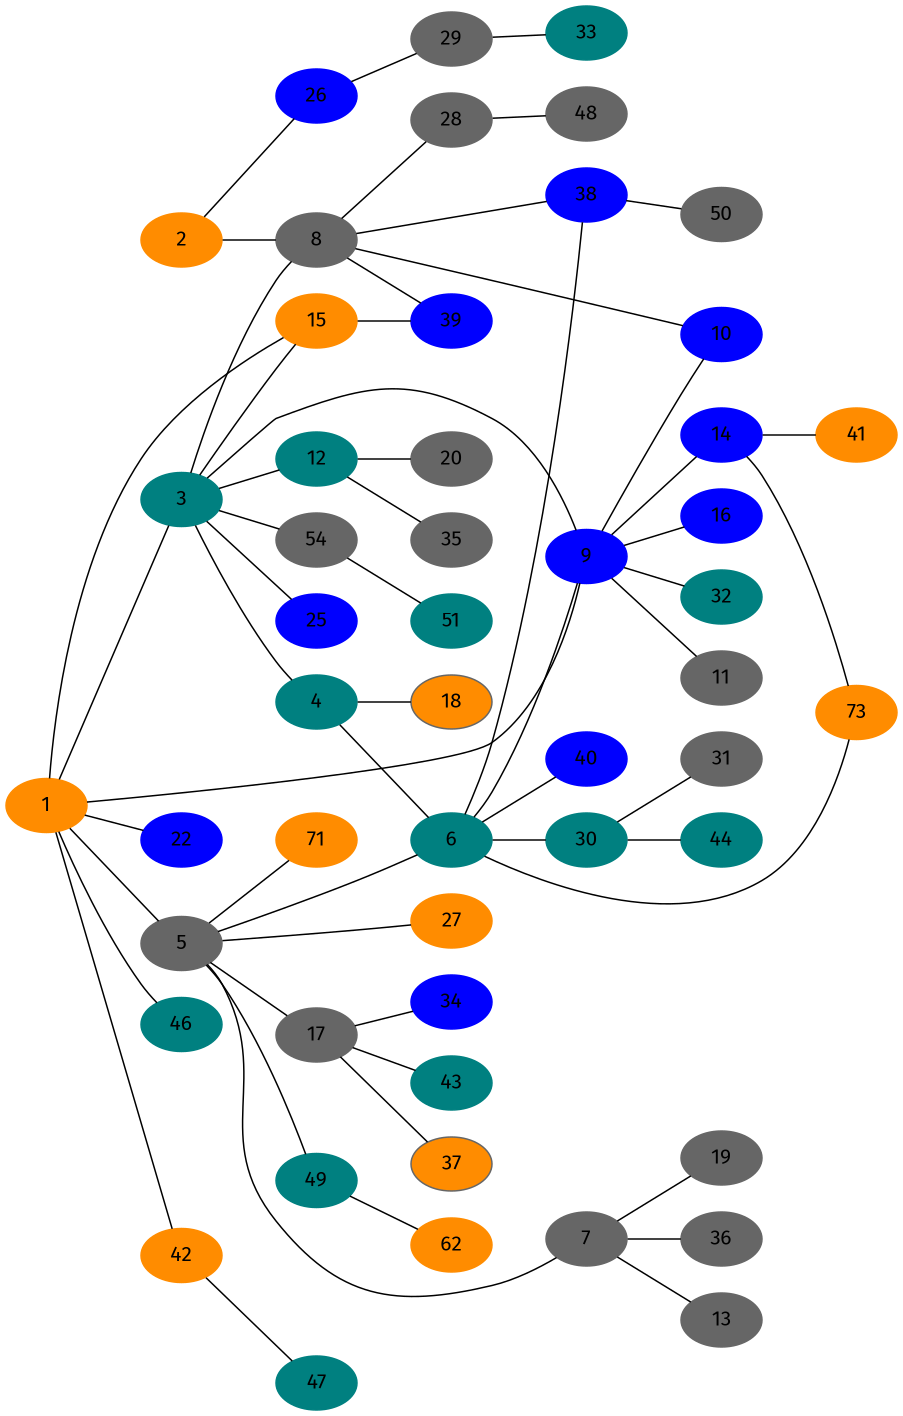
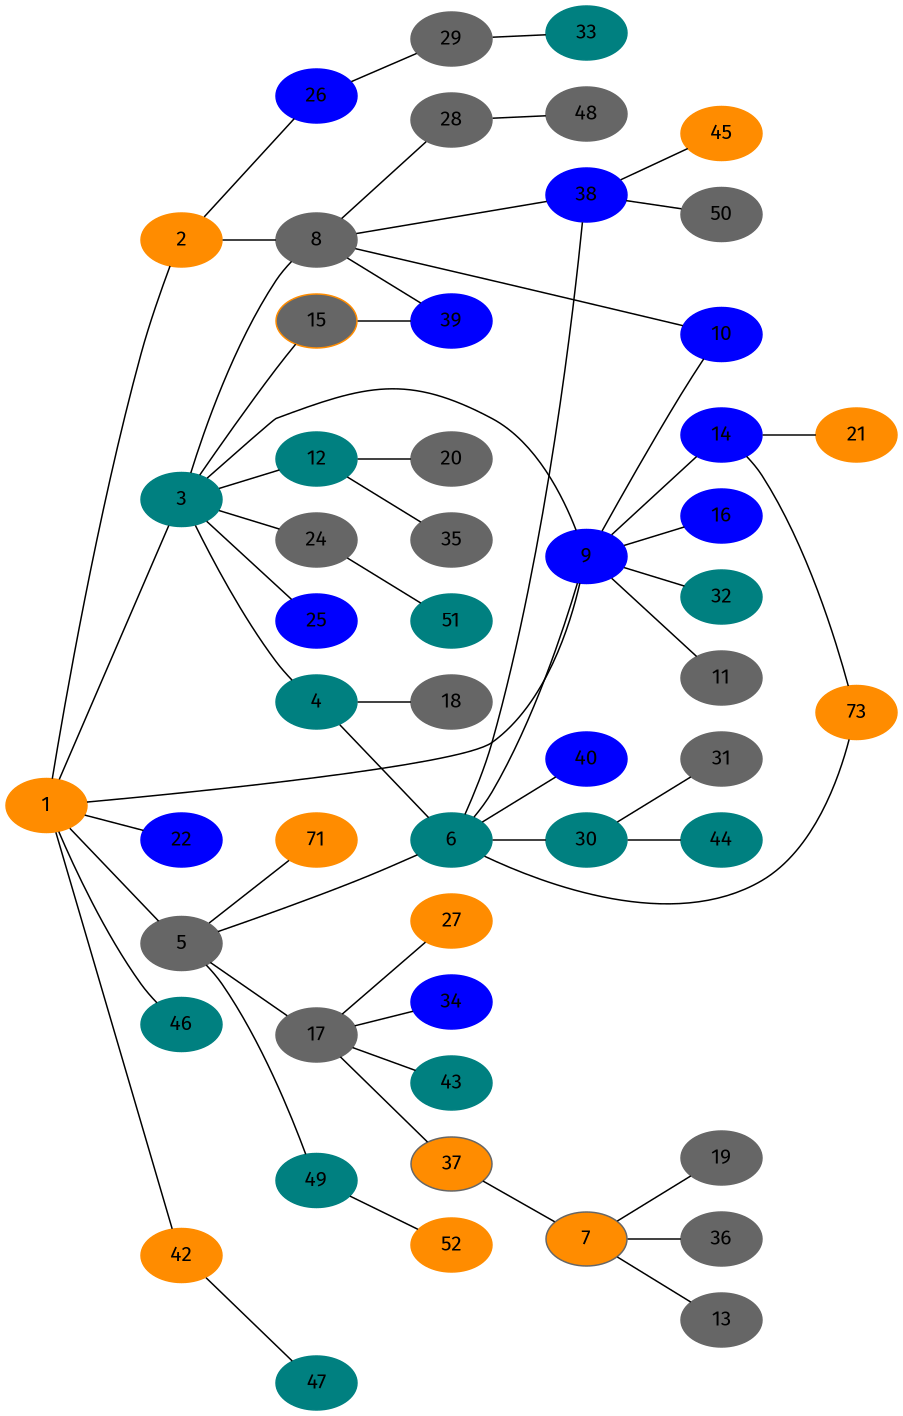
none -> (722, 134)
(316, 321) -> (316, 321)
(856, 435) -> (856, 435)
(107, 524) -> (101, 520)
(316, 540) -> (316, 540)
(452, 702) -> (452, 702)
(317, 933) -> (384, 978)
(289, 1236) -> (519, 1201)
(586, 1239) -> (586, 1239)
(452, 1245) -> (452, 1245)
